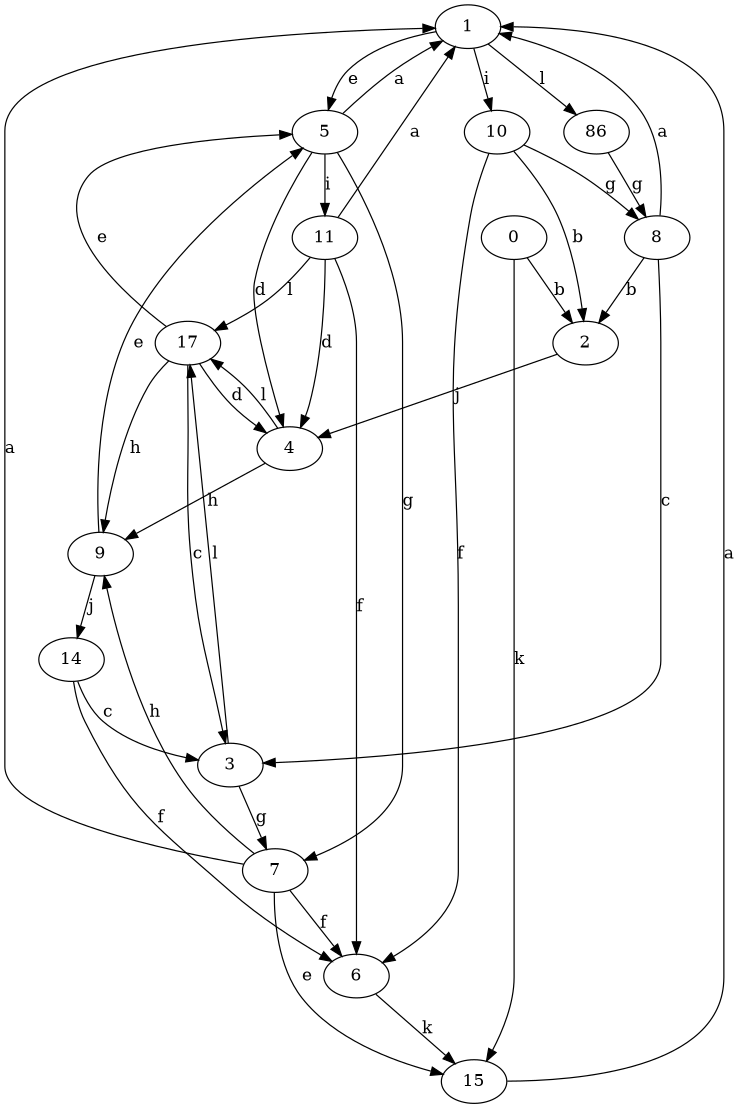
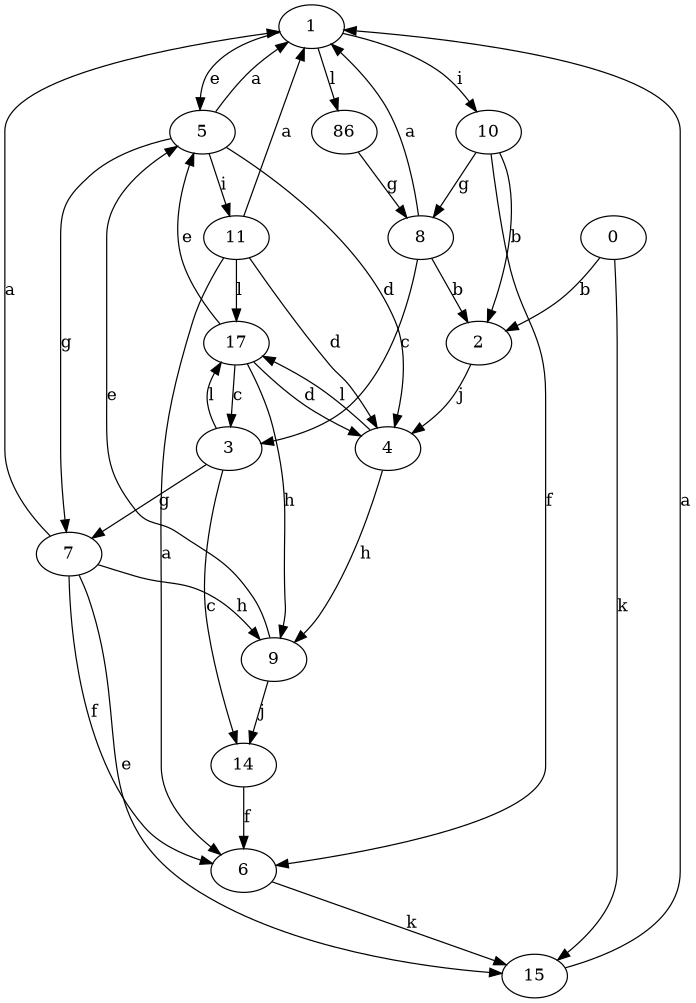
(360, 607) -> (167, 554)
(121, 734) -> (205, 602)
